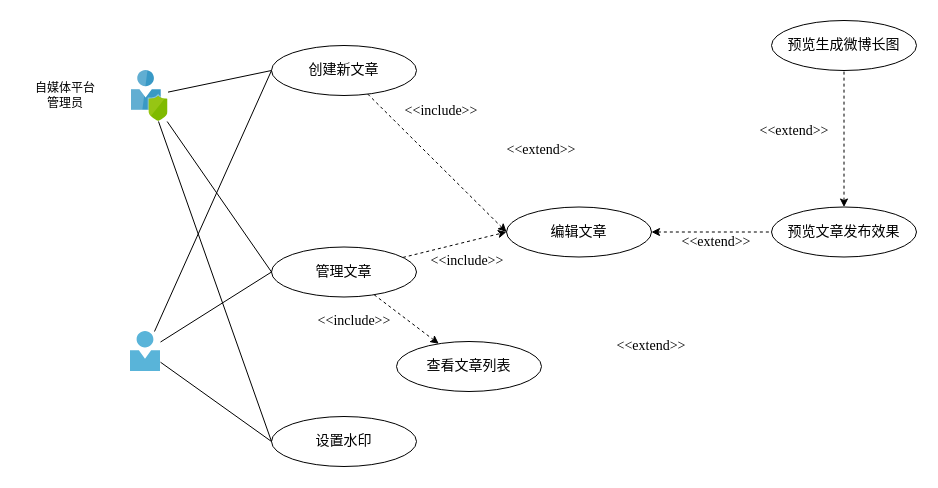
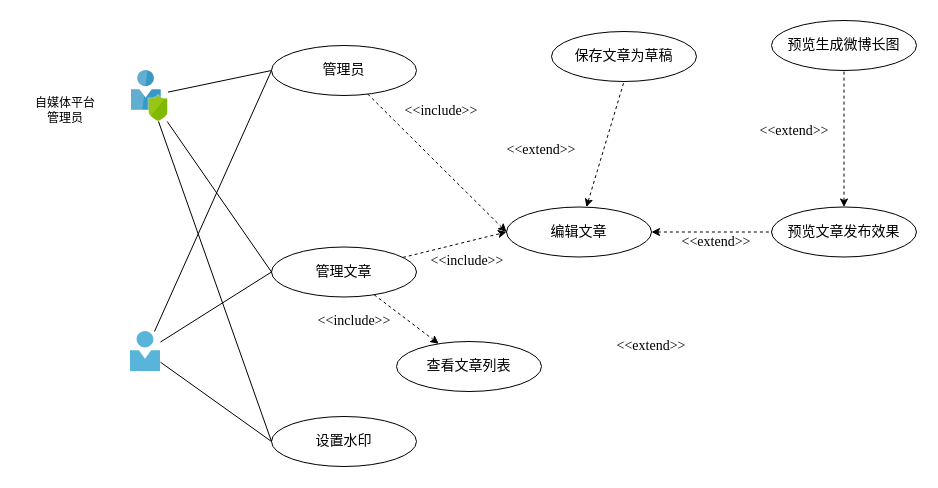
none -> (624, 57)
(344, 71) -> (344, 71)
(66, 96) -> (66, 111)
none -> (606, 141)
